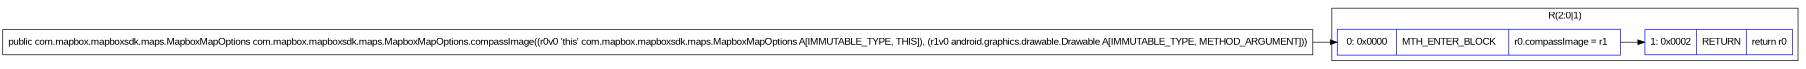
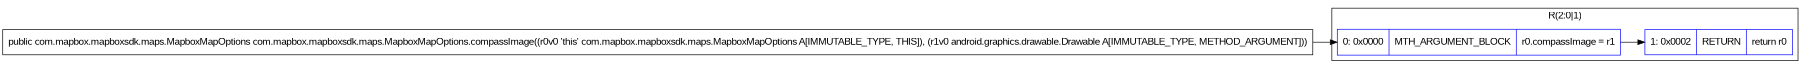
(1449, 42) -> (1453, 42)
